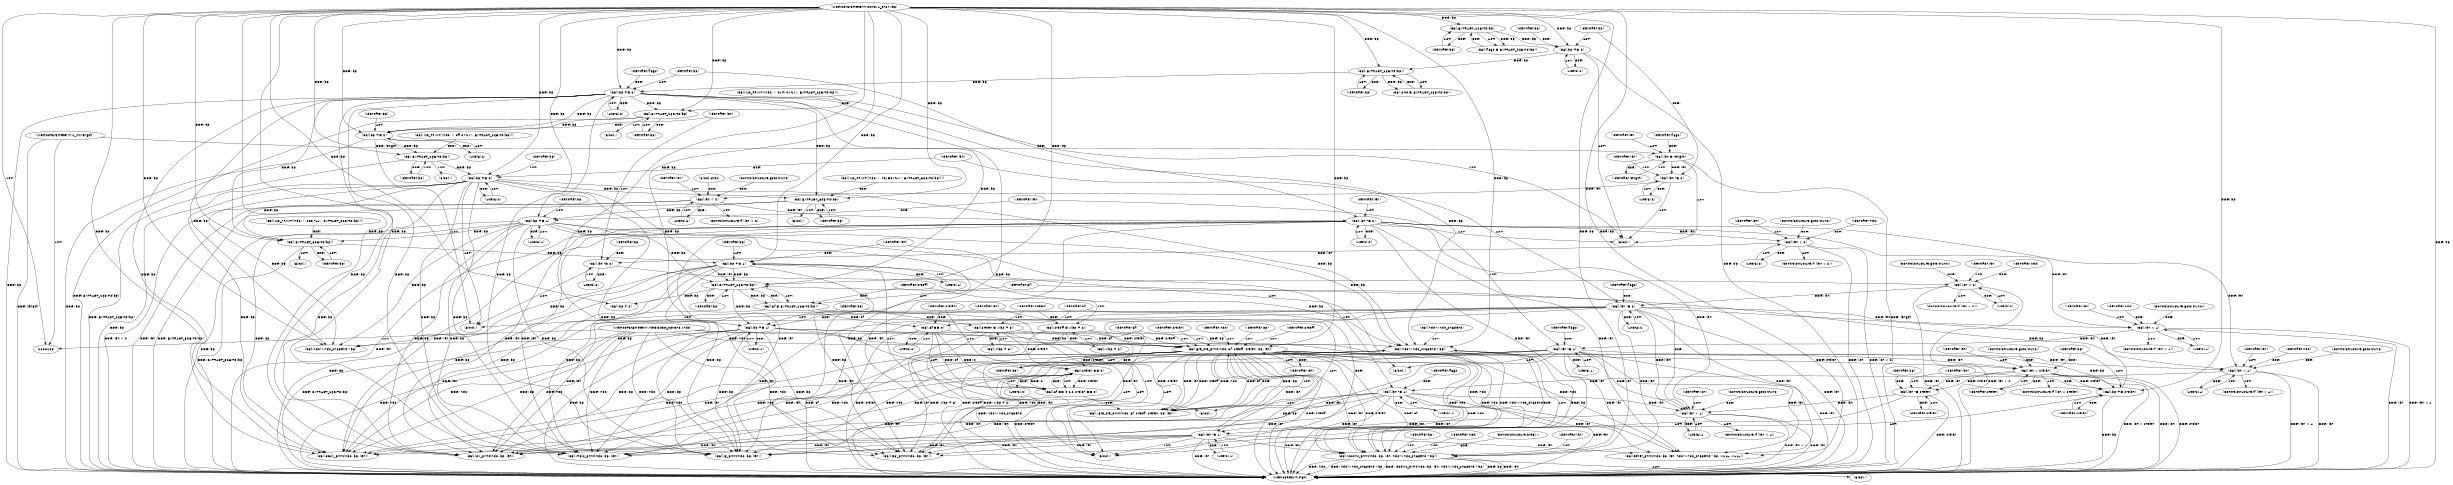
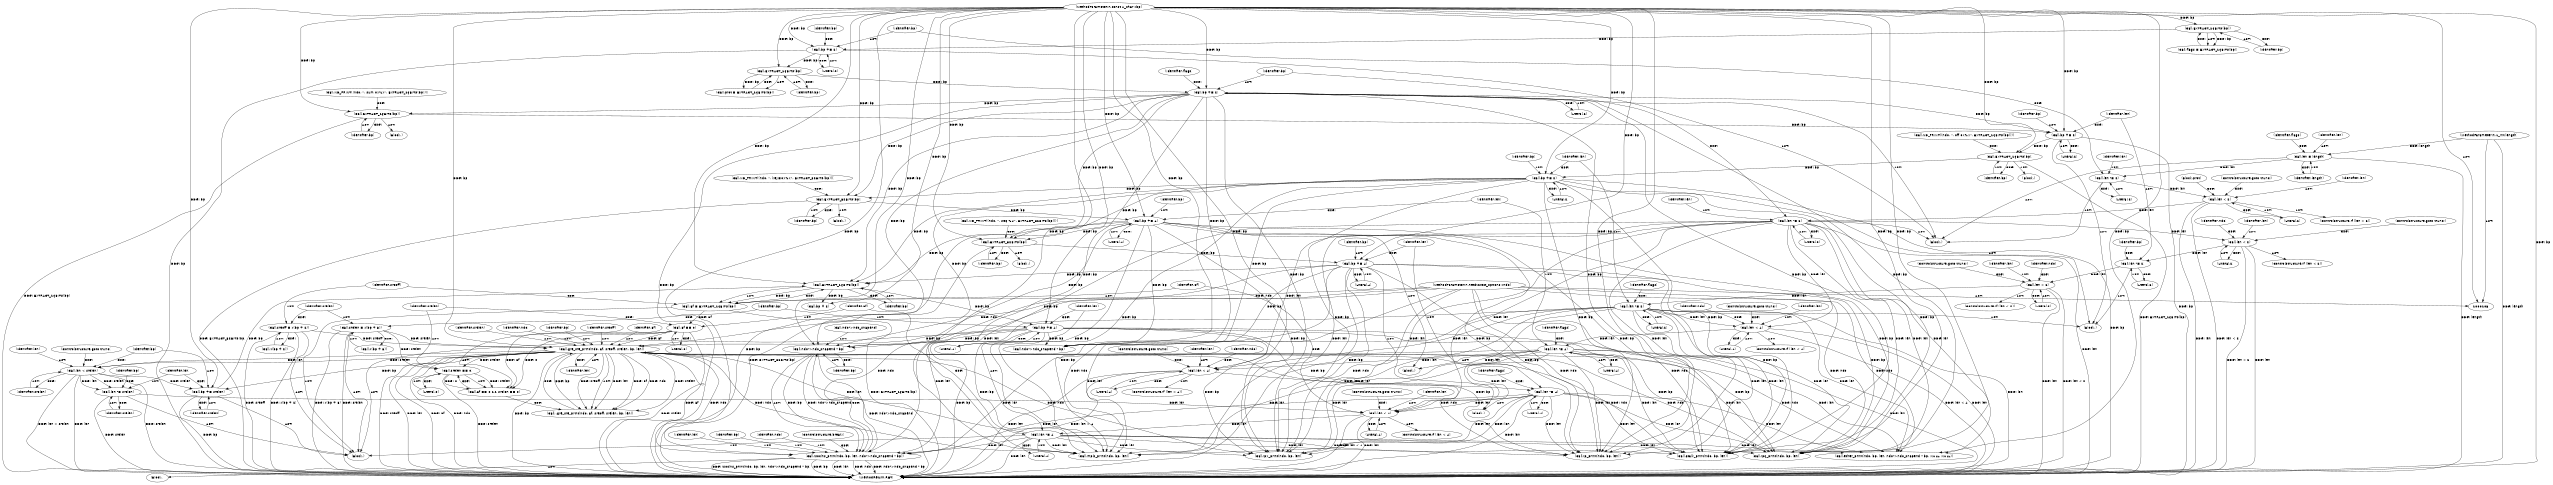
none -> (1796, 16)
(2051, 392) -> none
(433, 471) -> (1031, 298)
